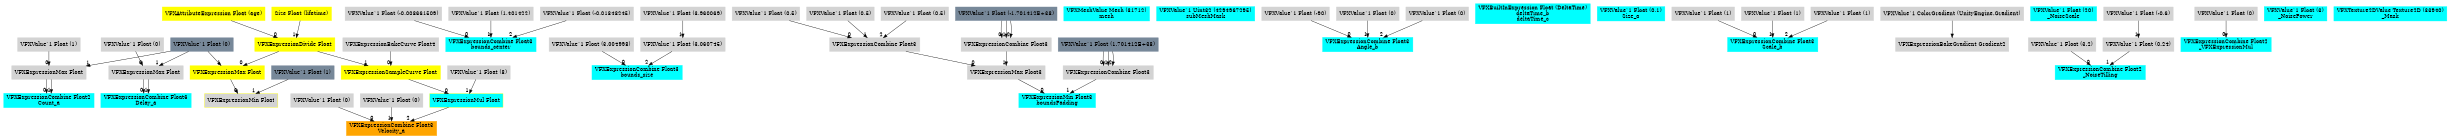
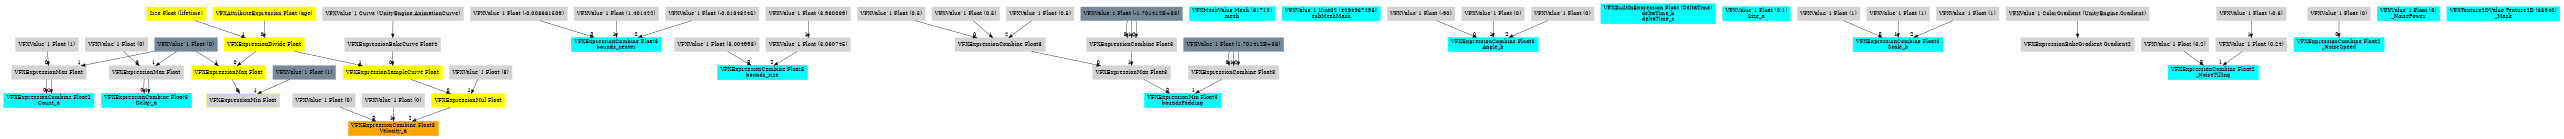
none -> (393, 14)
(2064, 14) -> none
(2226, 45) -> (2339, 45)
(466, 100) -> (468, 100)
